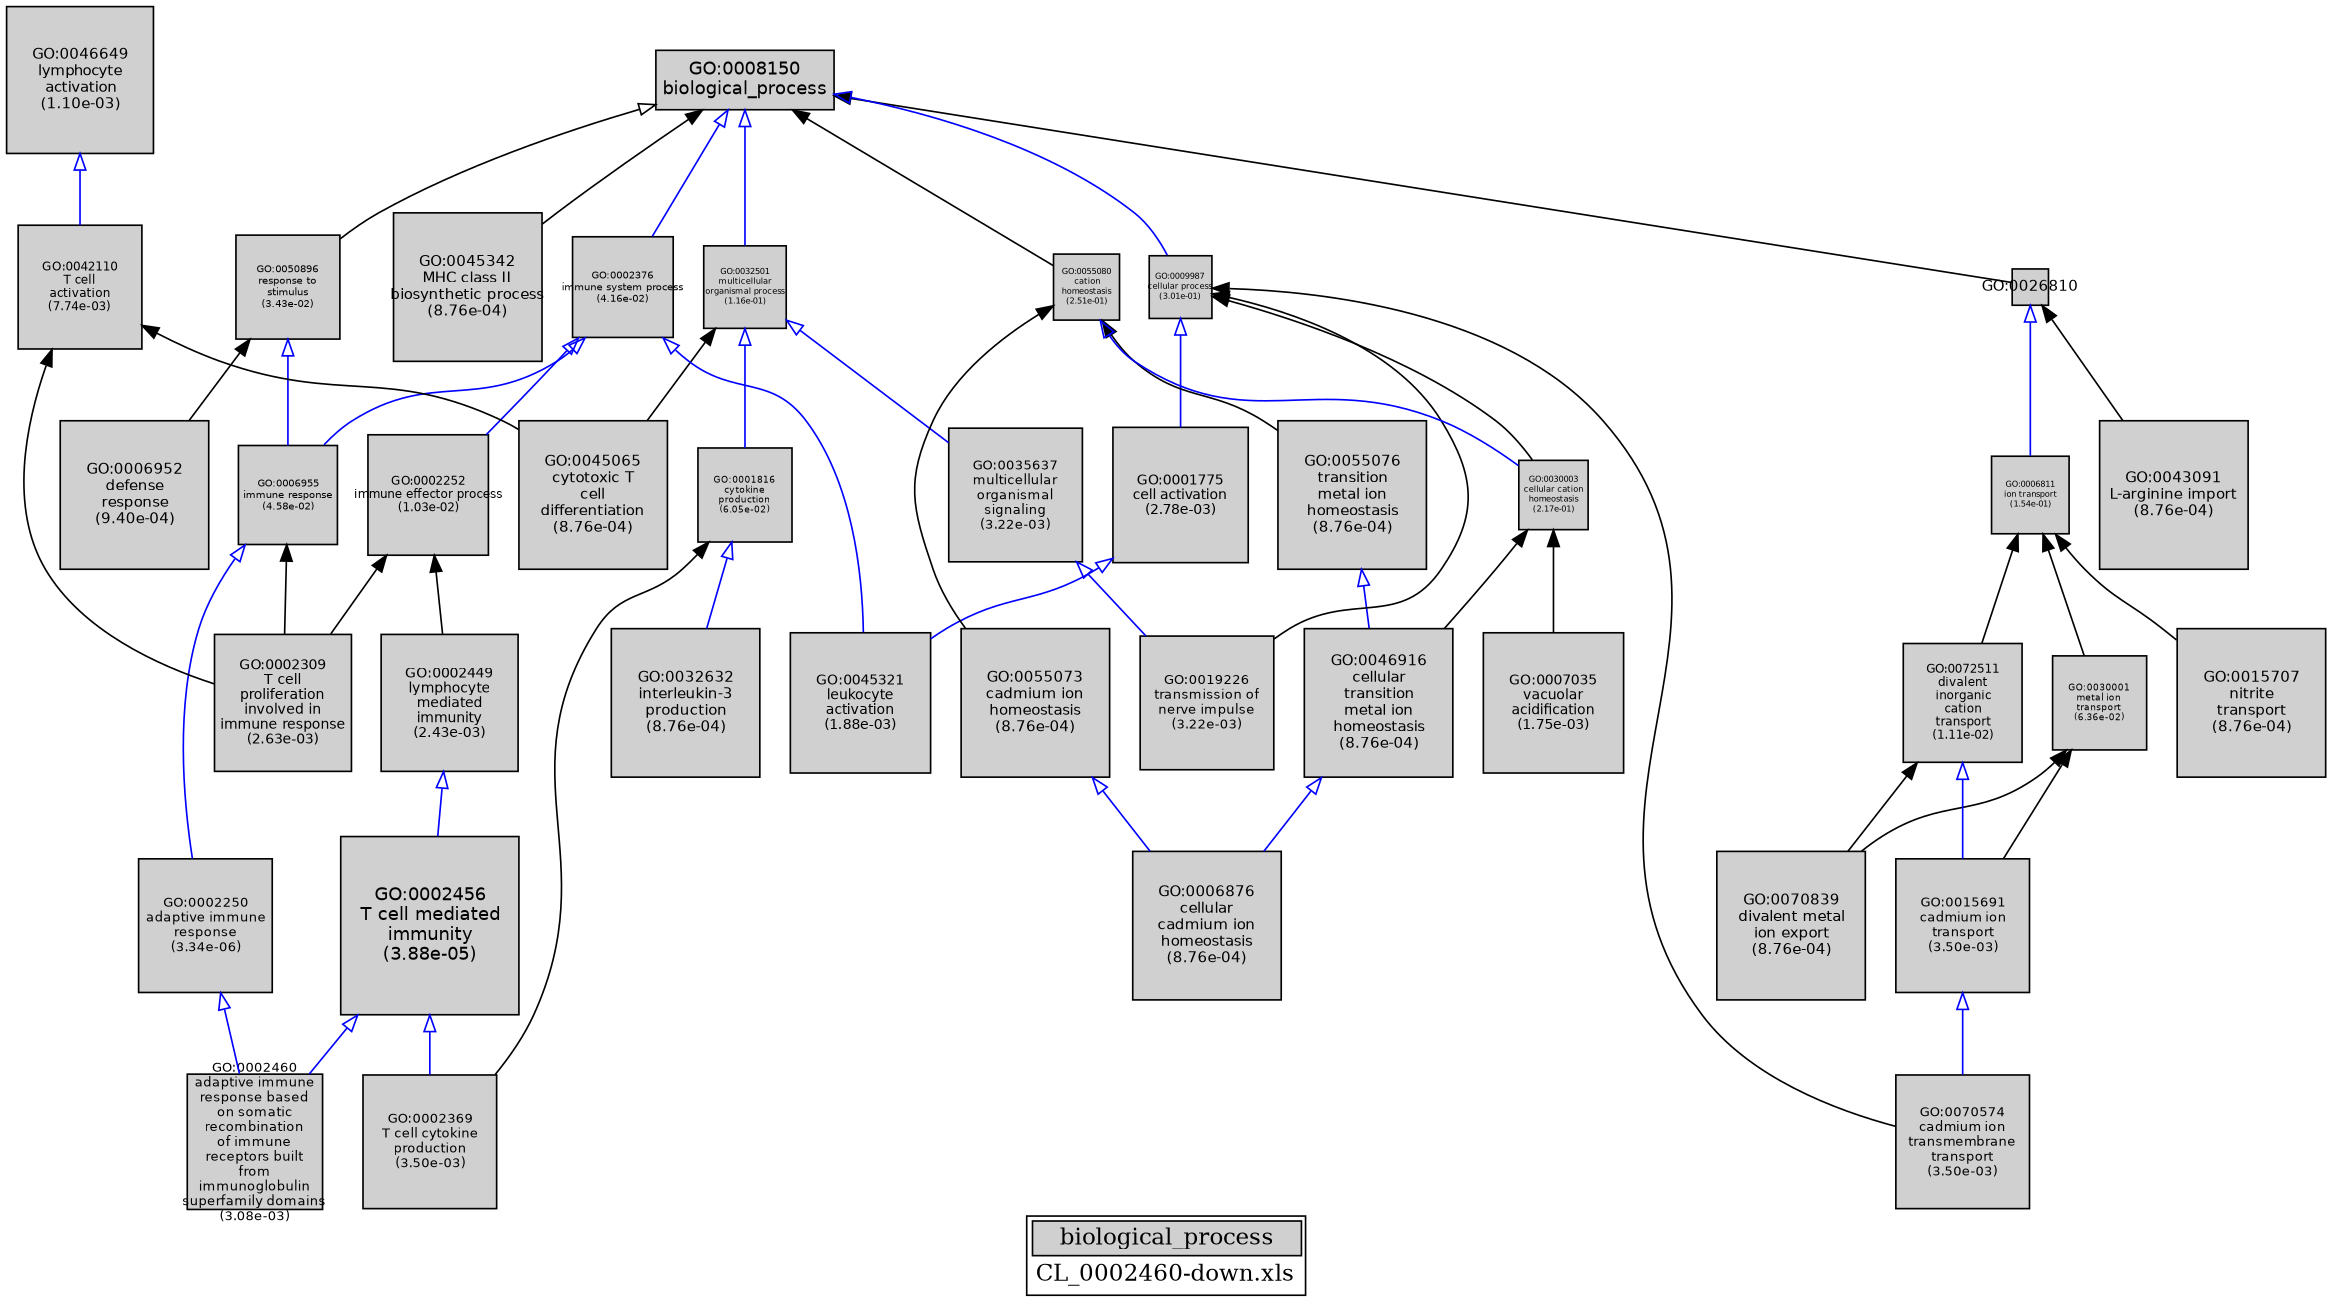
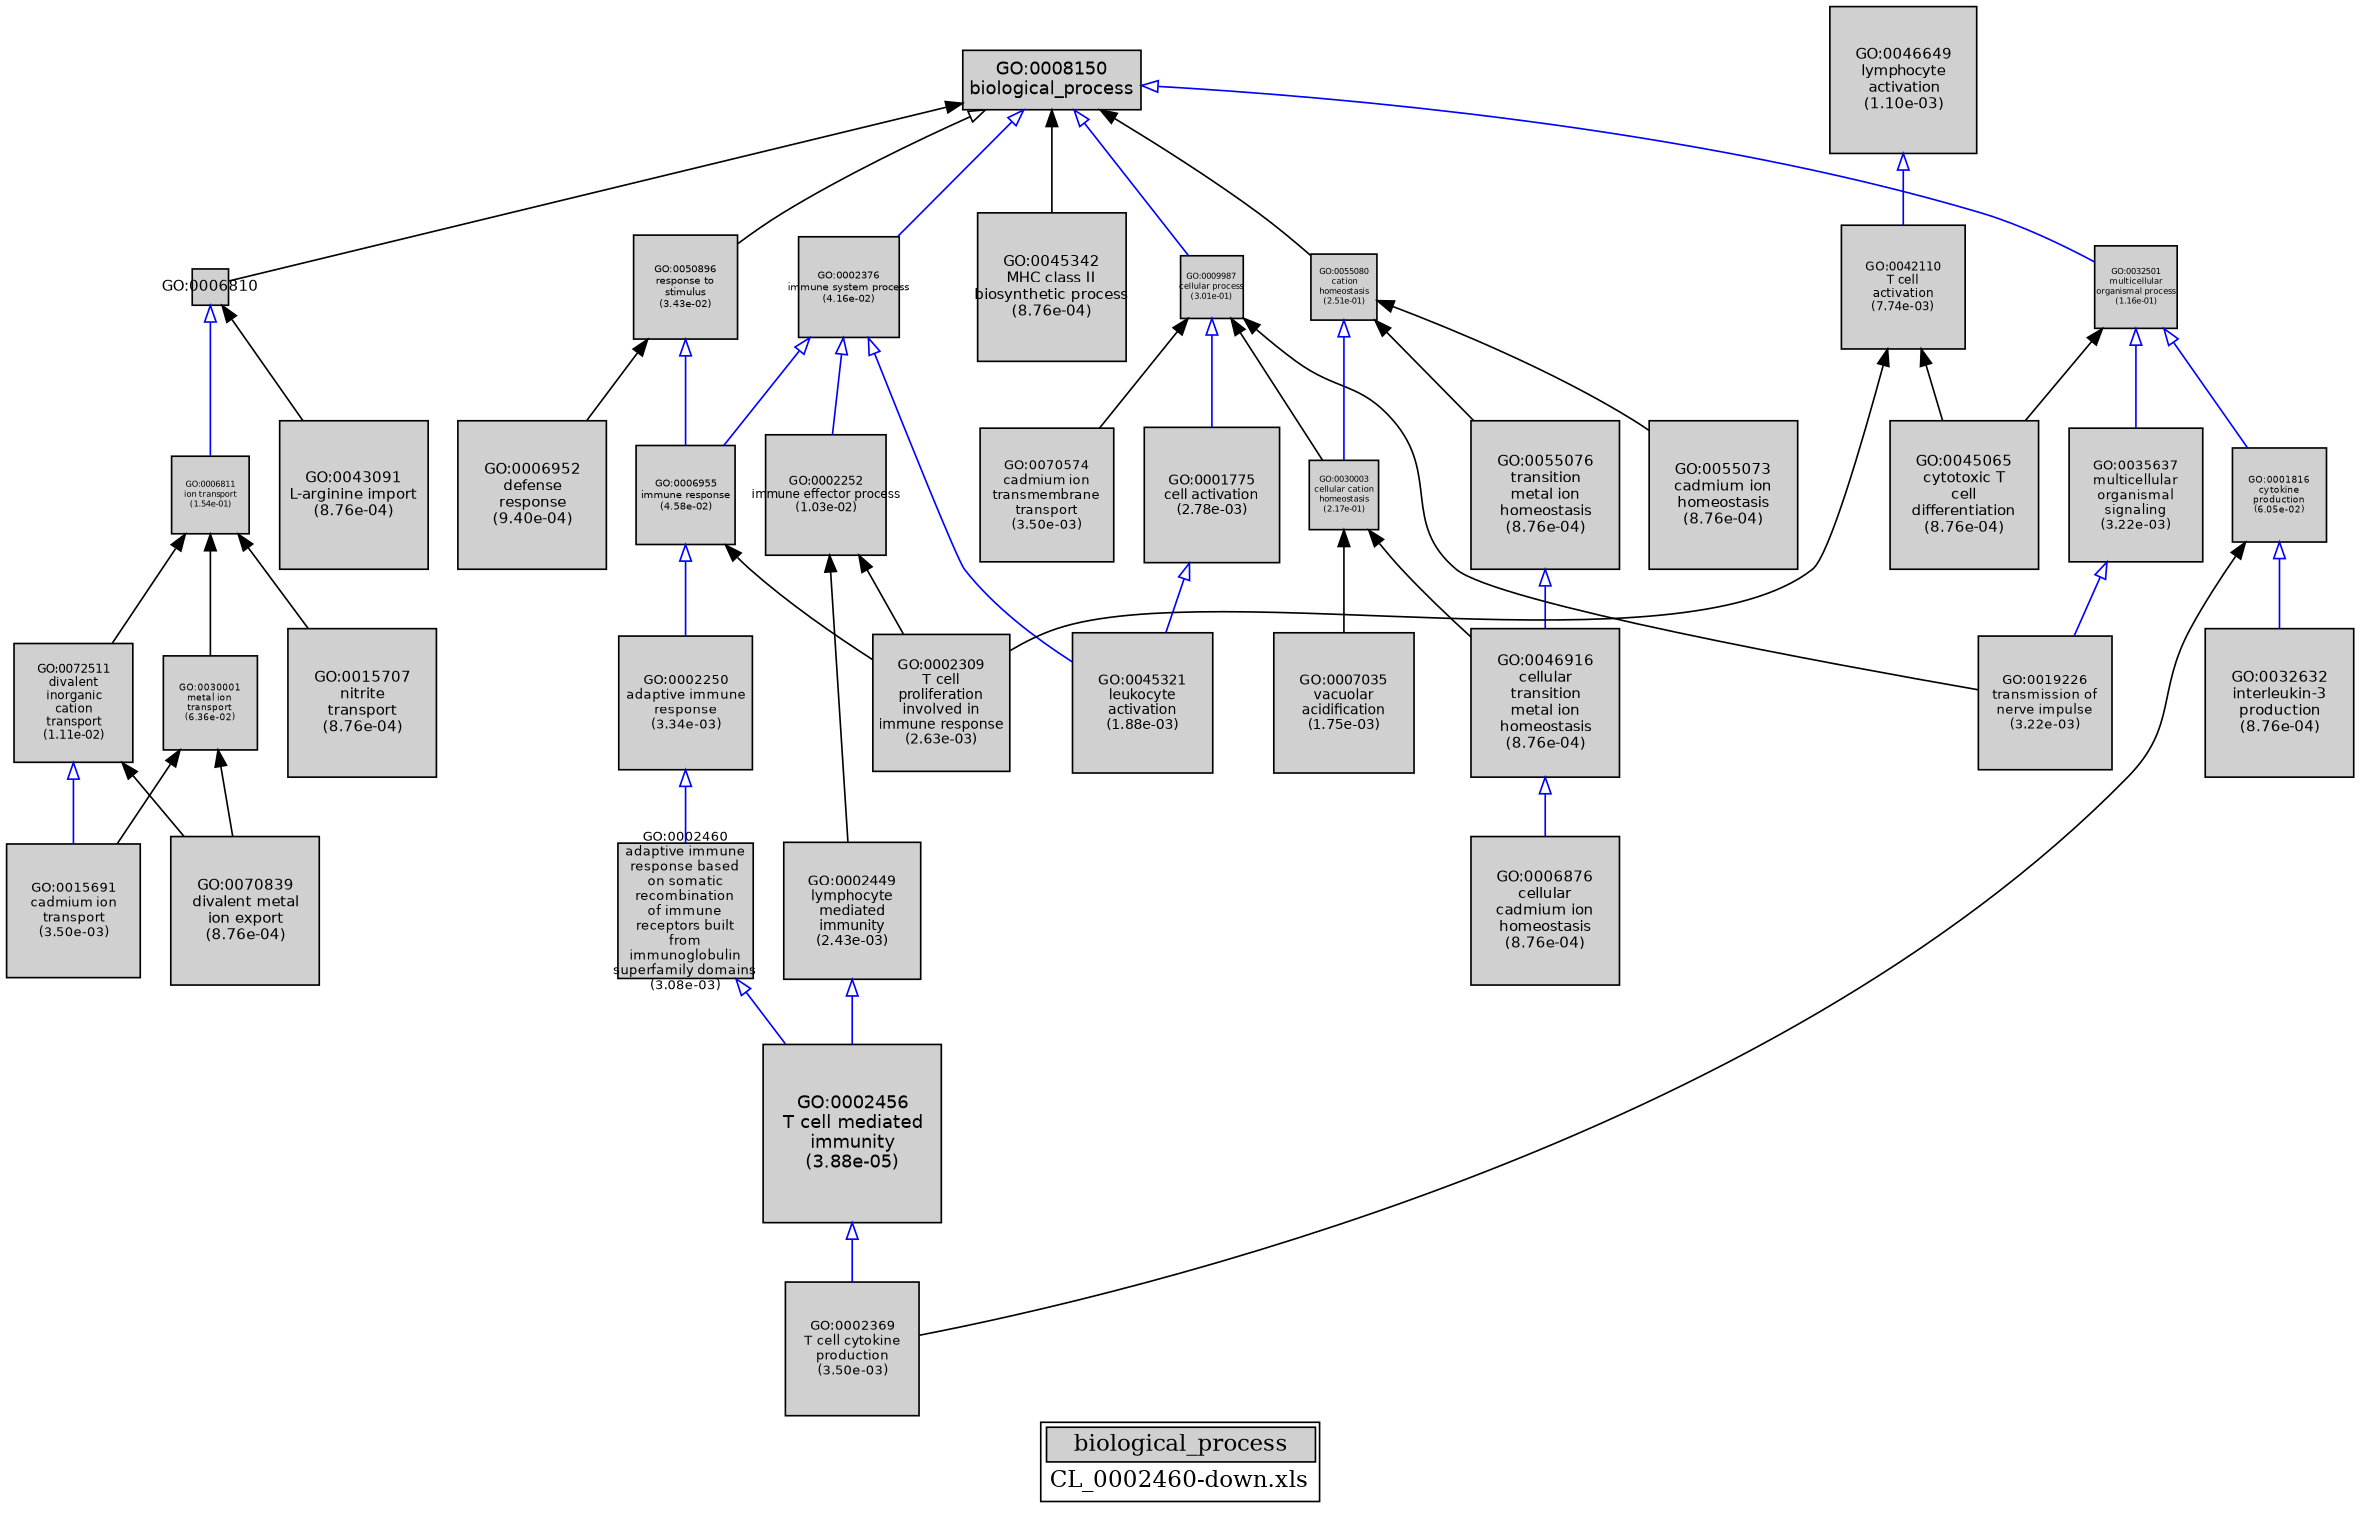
(2030, 287) -> (210, 287)
(1127, 821) -> none
(206, 947) -> (686, 724)
(1963, 1042) -> none
(328, 1051) -> (766, 1018)
